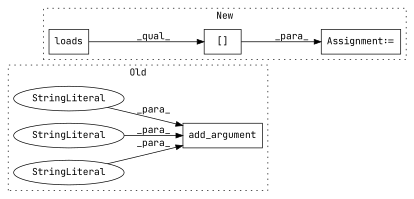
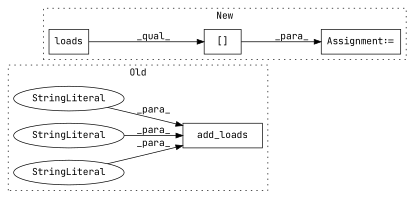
(223, 136) -> (223, 136)
